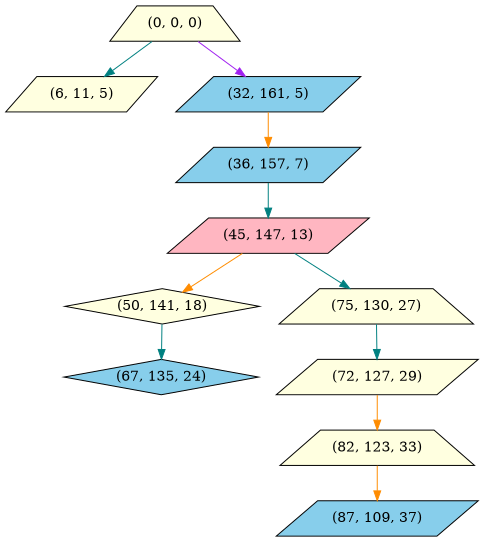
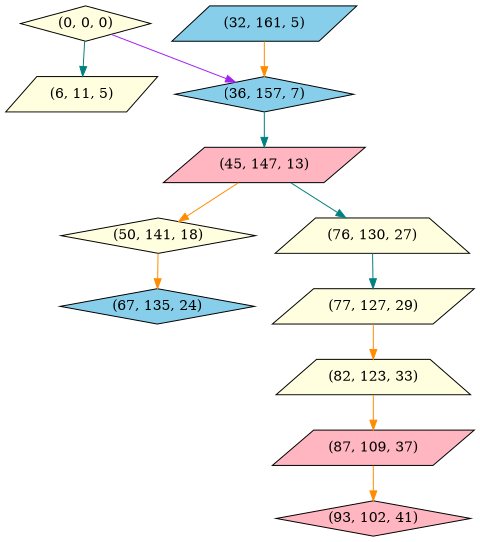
(175, 24) -> (86, 24)
(218, 56) -> (169, 57)
(268, 165) -> (264, 94)
(376, 306) -> (372, 236)
(162, 337) -> (158, 266)
(377, 377) -> (373, 306)
none -> (373, 518)
(377, 518) -> (373, 448)
